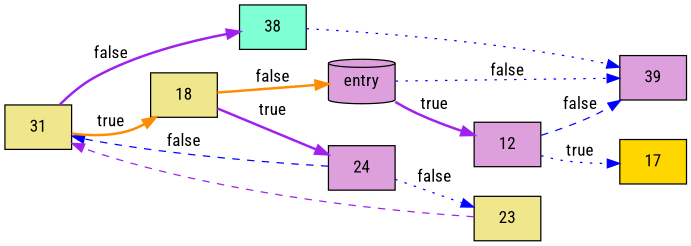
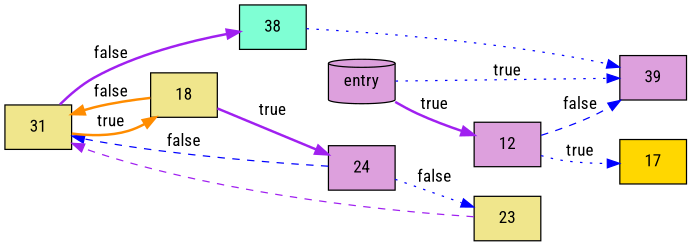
(507, 71) -> (507, 71)
(266, 89) -> (117, 103)
